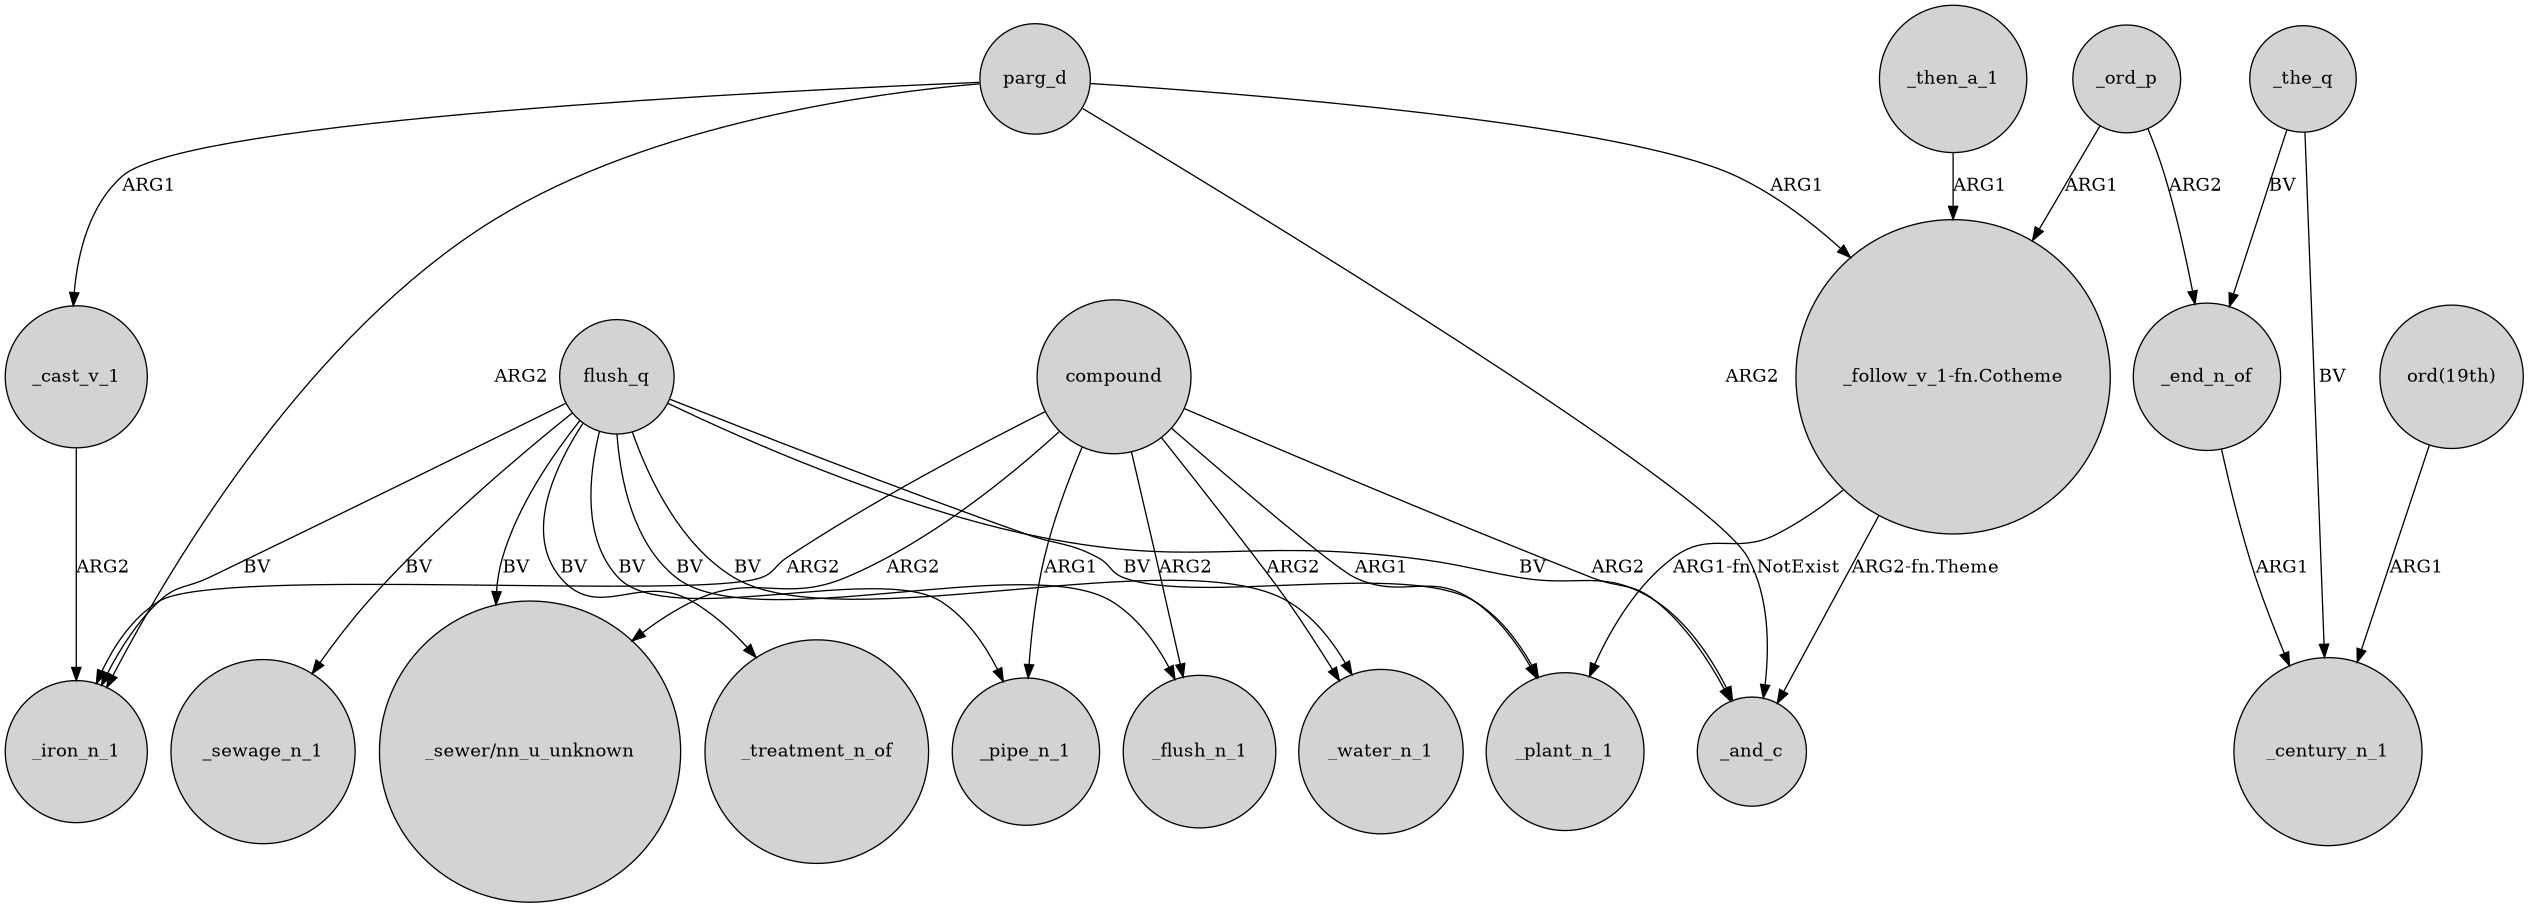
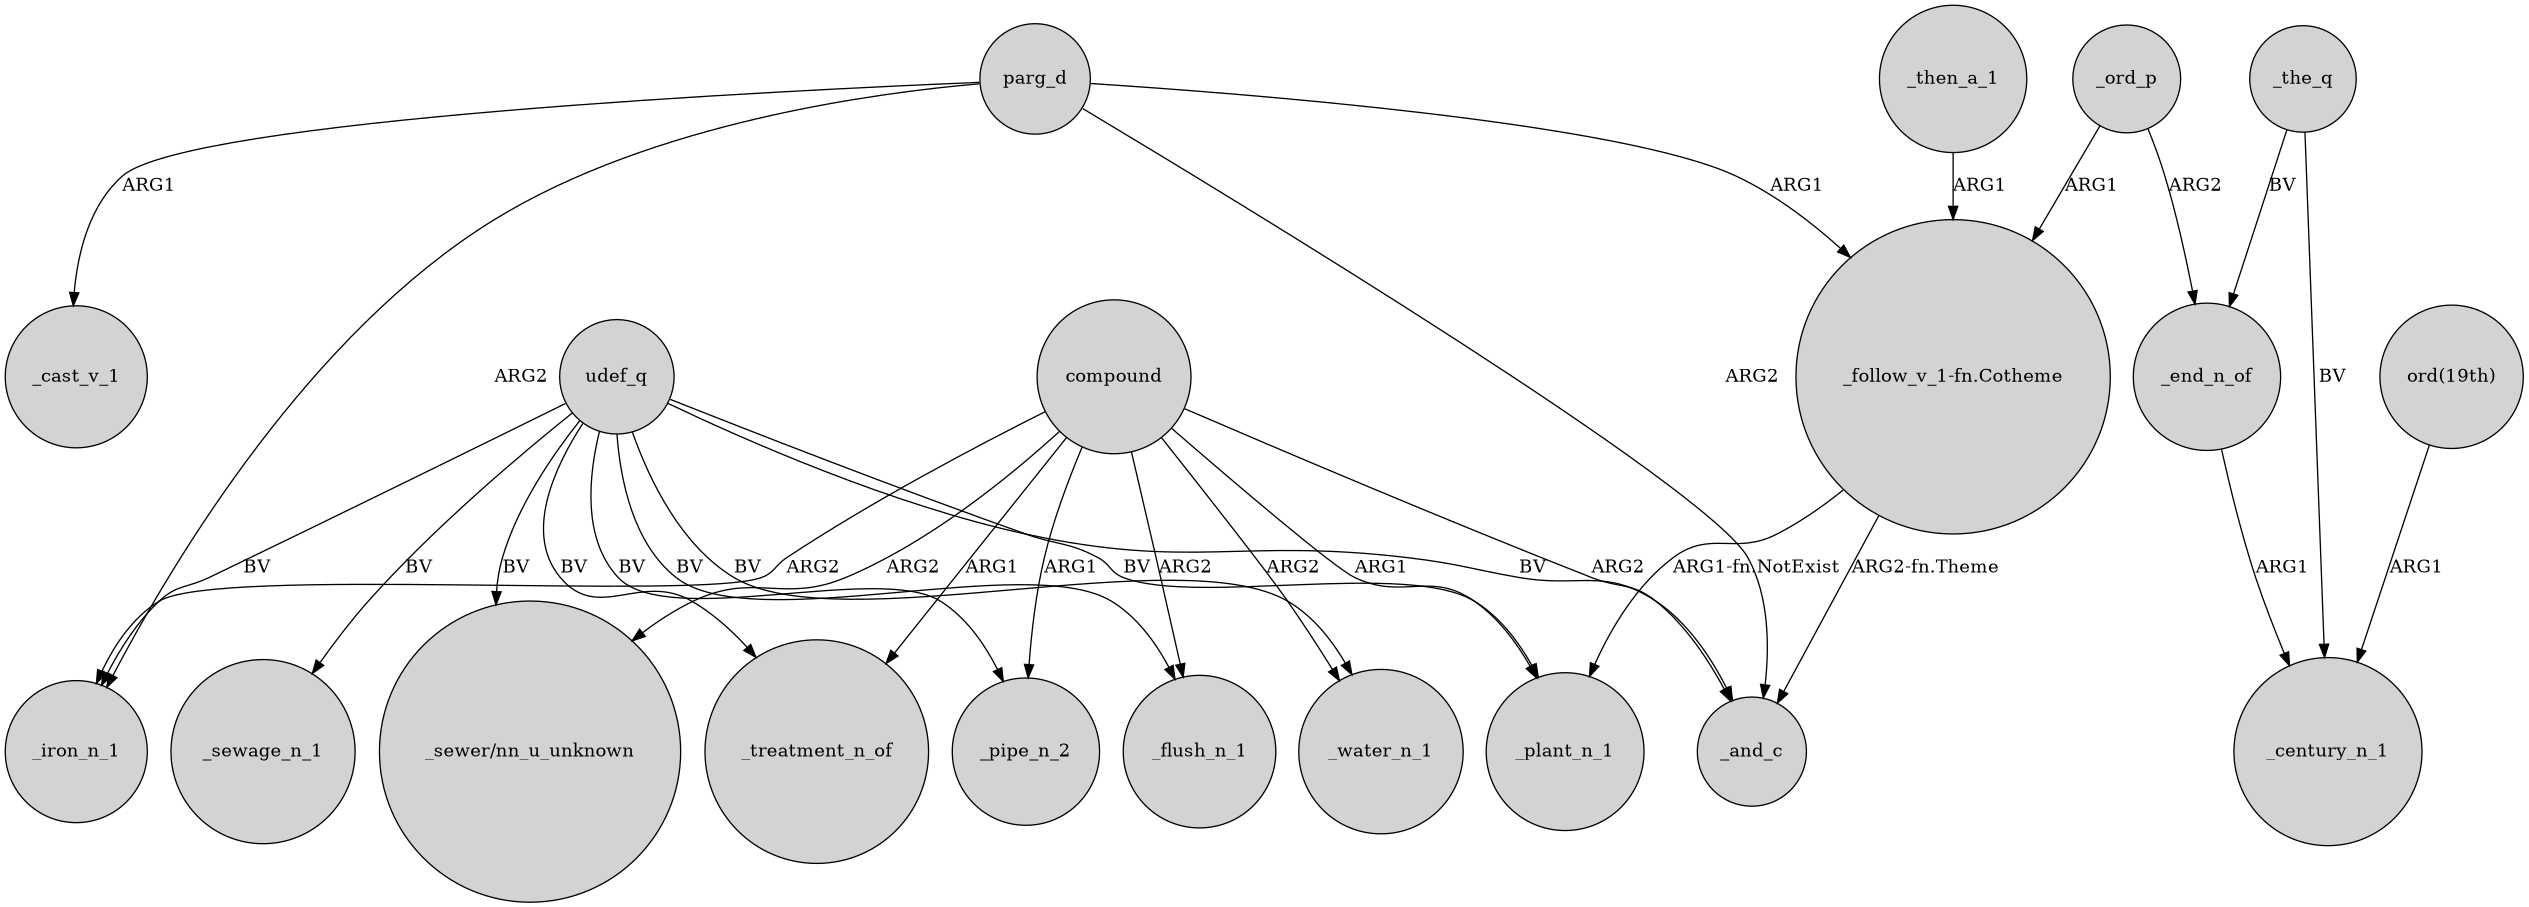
(617, 377) -> (617, 377)
none -> (981, 545)
(76, 558) -> none
(1026, 752) -> (1026, 752)
